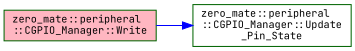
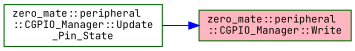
(169, 26) -> (176, 26)
